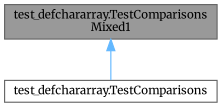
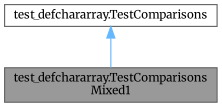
(111, 65) -> (111, 53)
